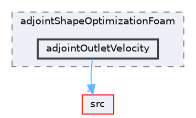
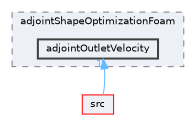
(91, 73) -> (105, 82)
